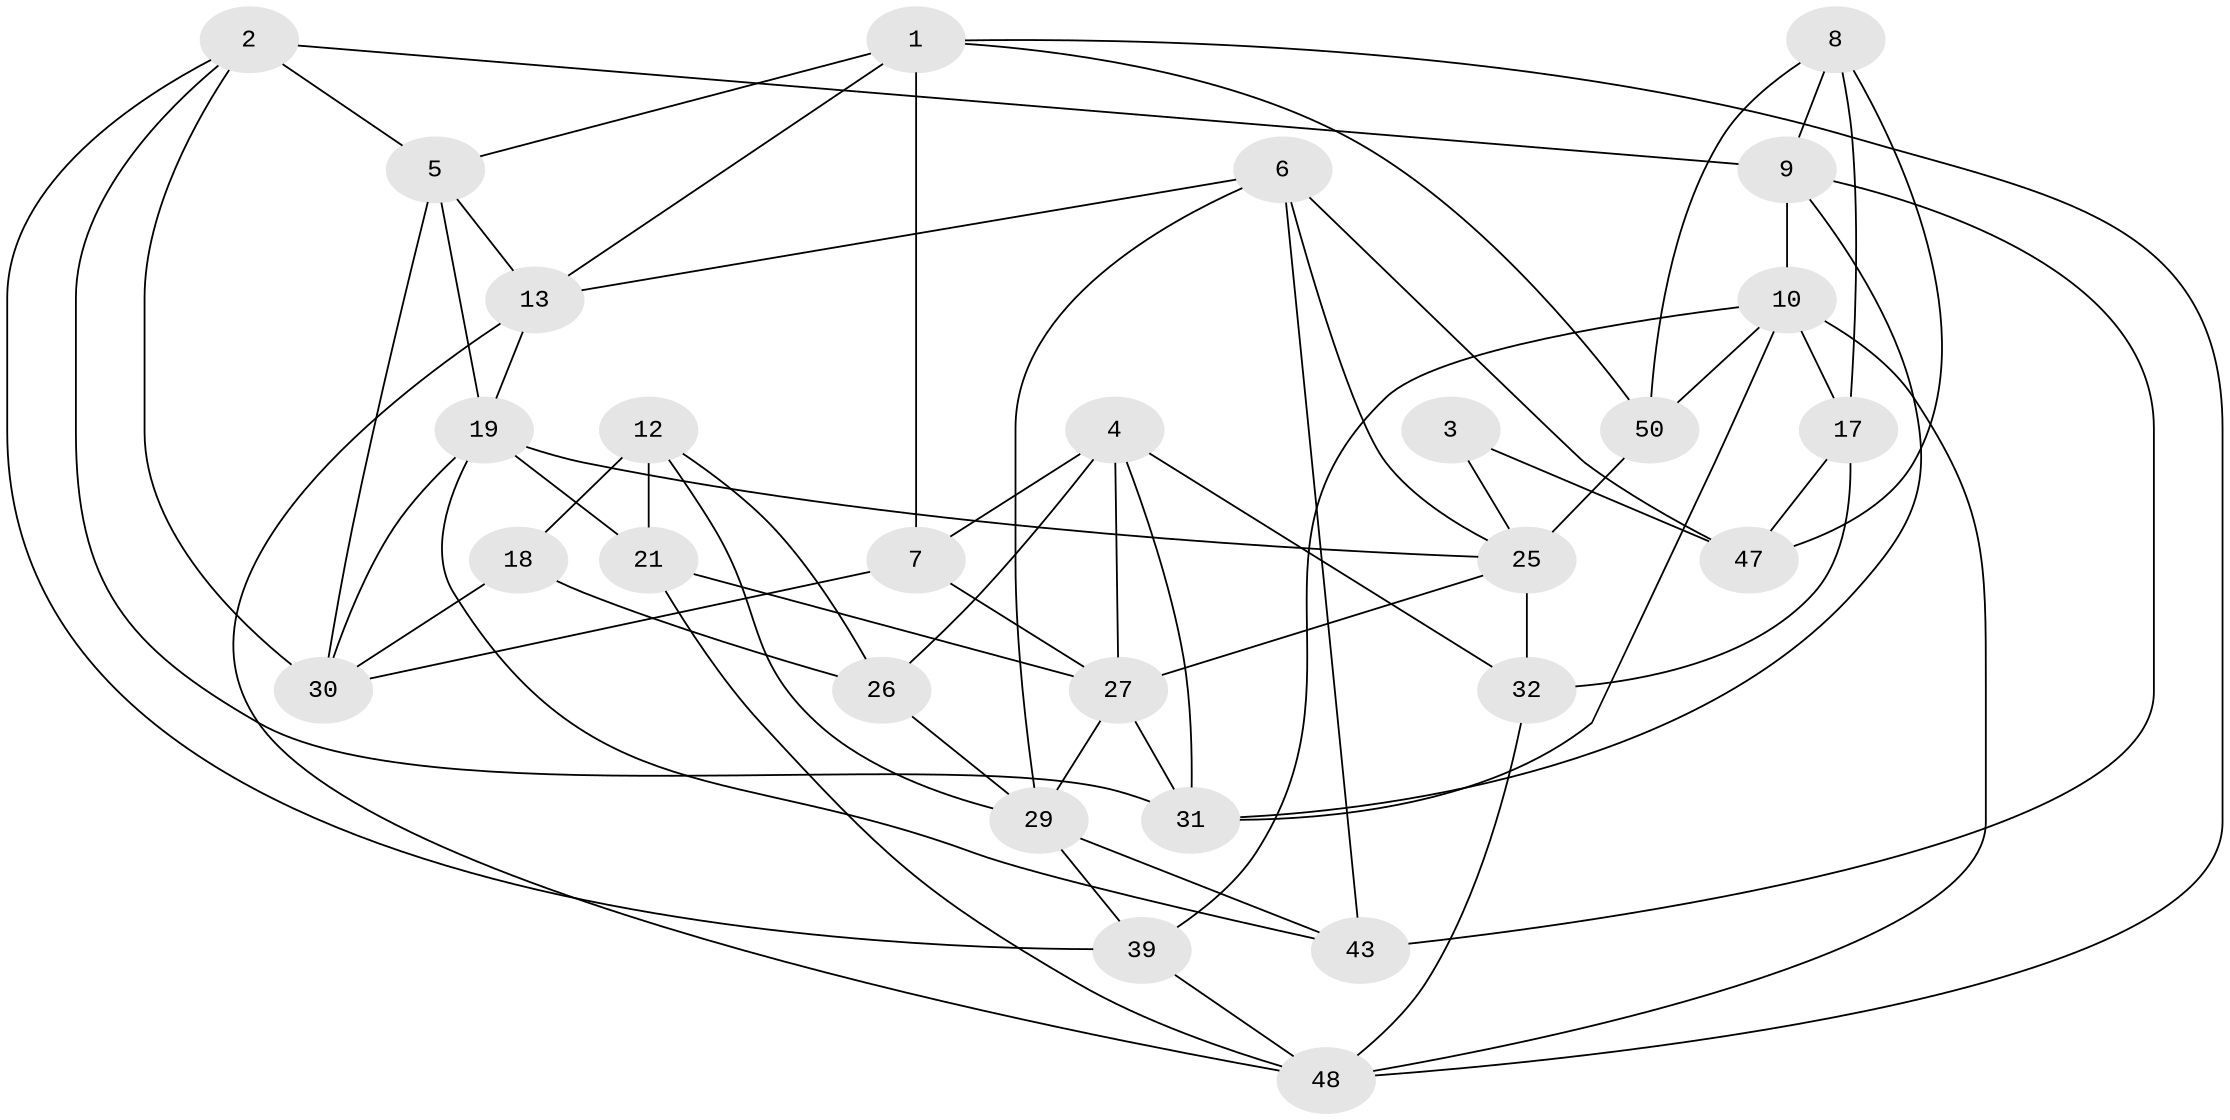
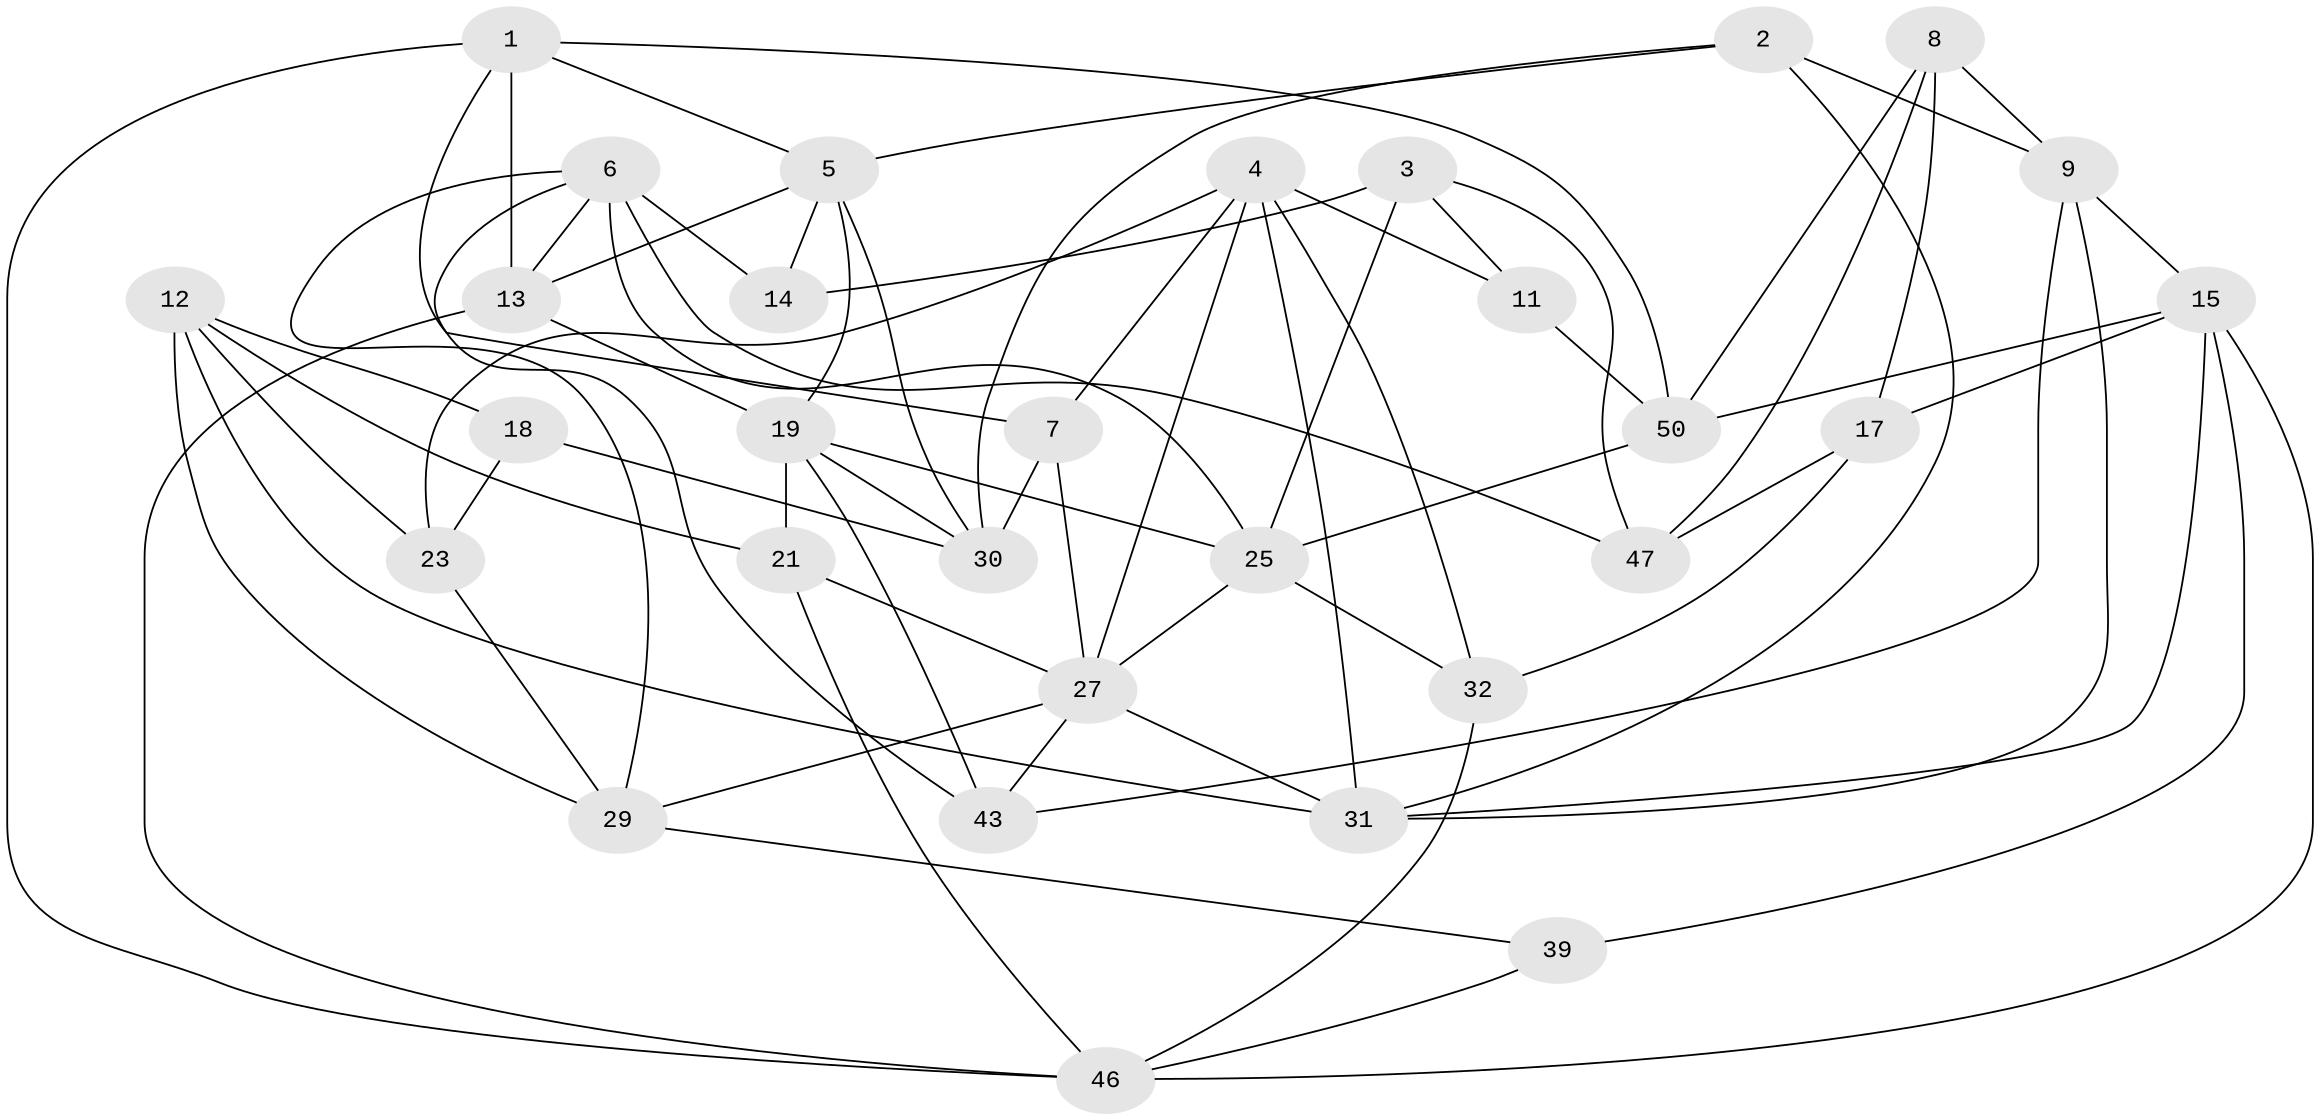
none -> (779, 300)
none -> (1527, 300)
(1787, 300) -> (2206, 300)
(882, 690) -> (435, 560)
none -> (676, 693)
(232, 771) -> none
(1200, 885) -> (1038, 755)
(1326, 1081) -> (1106, 1081)
